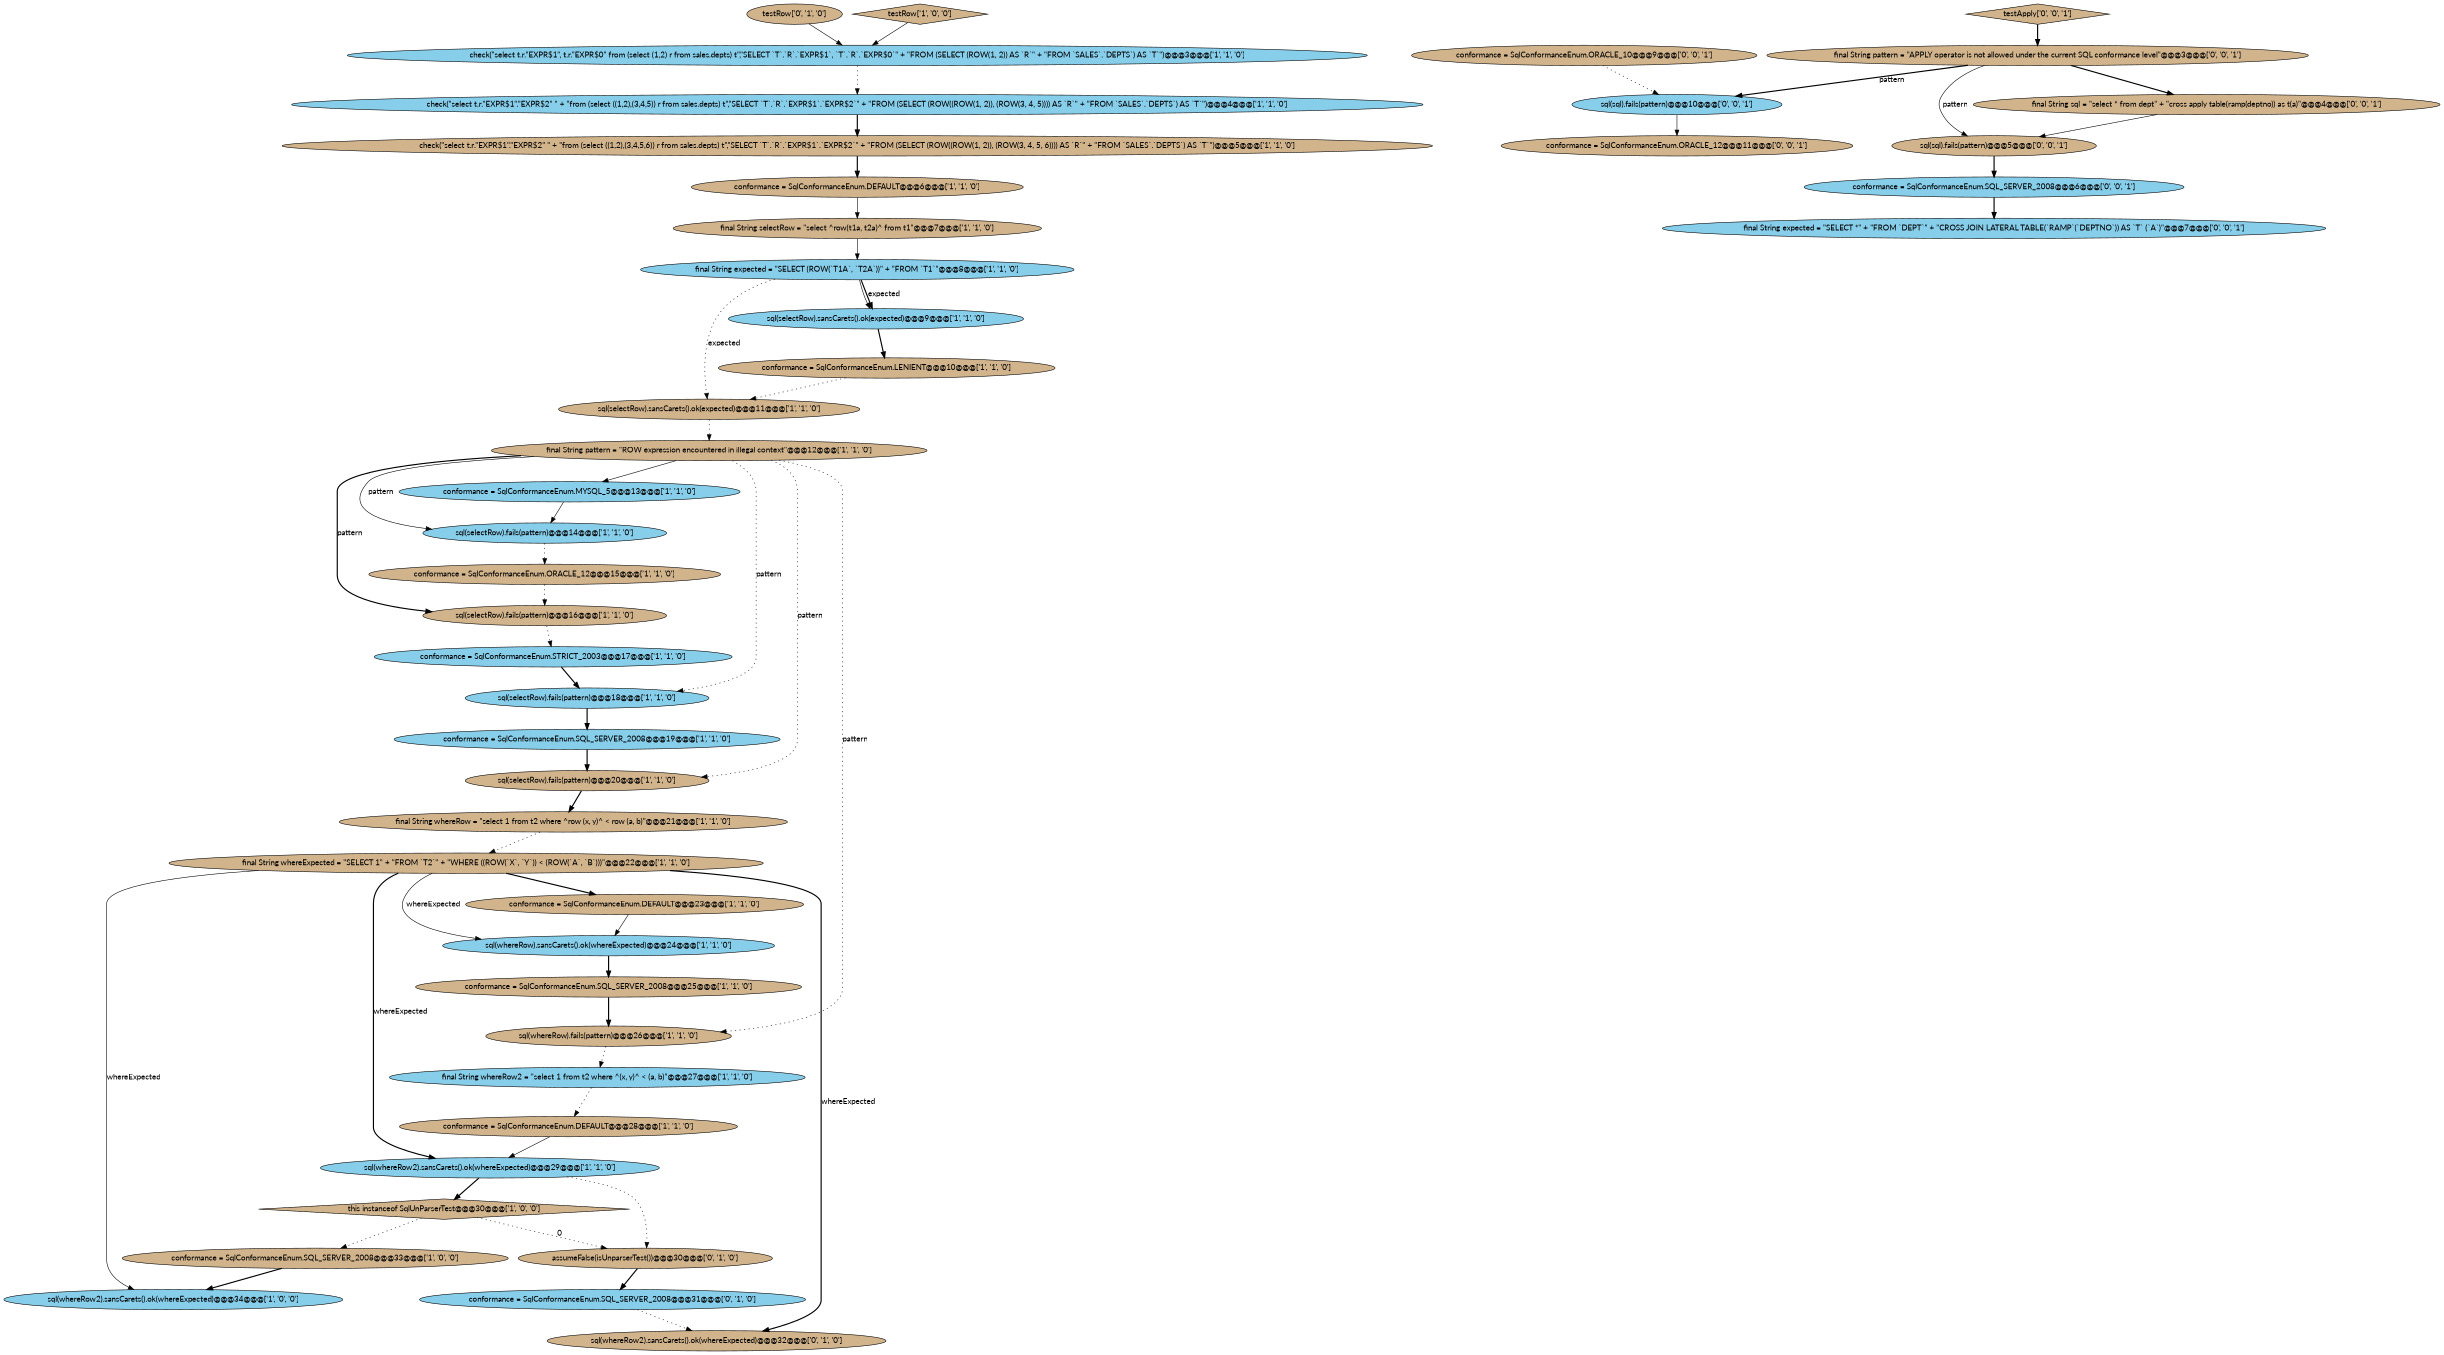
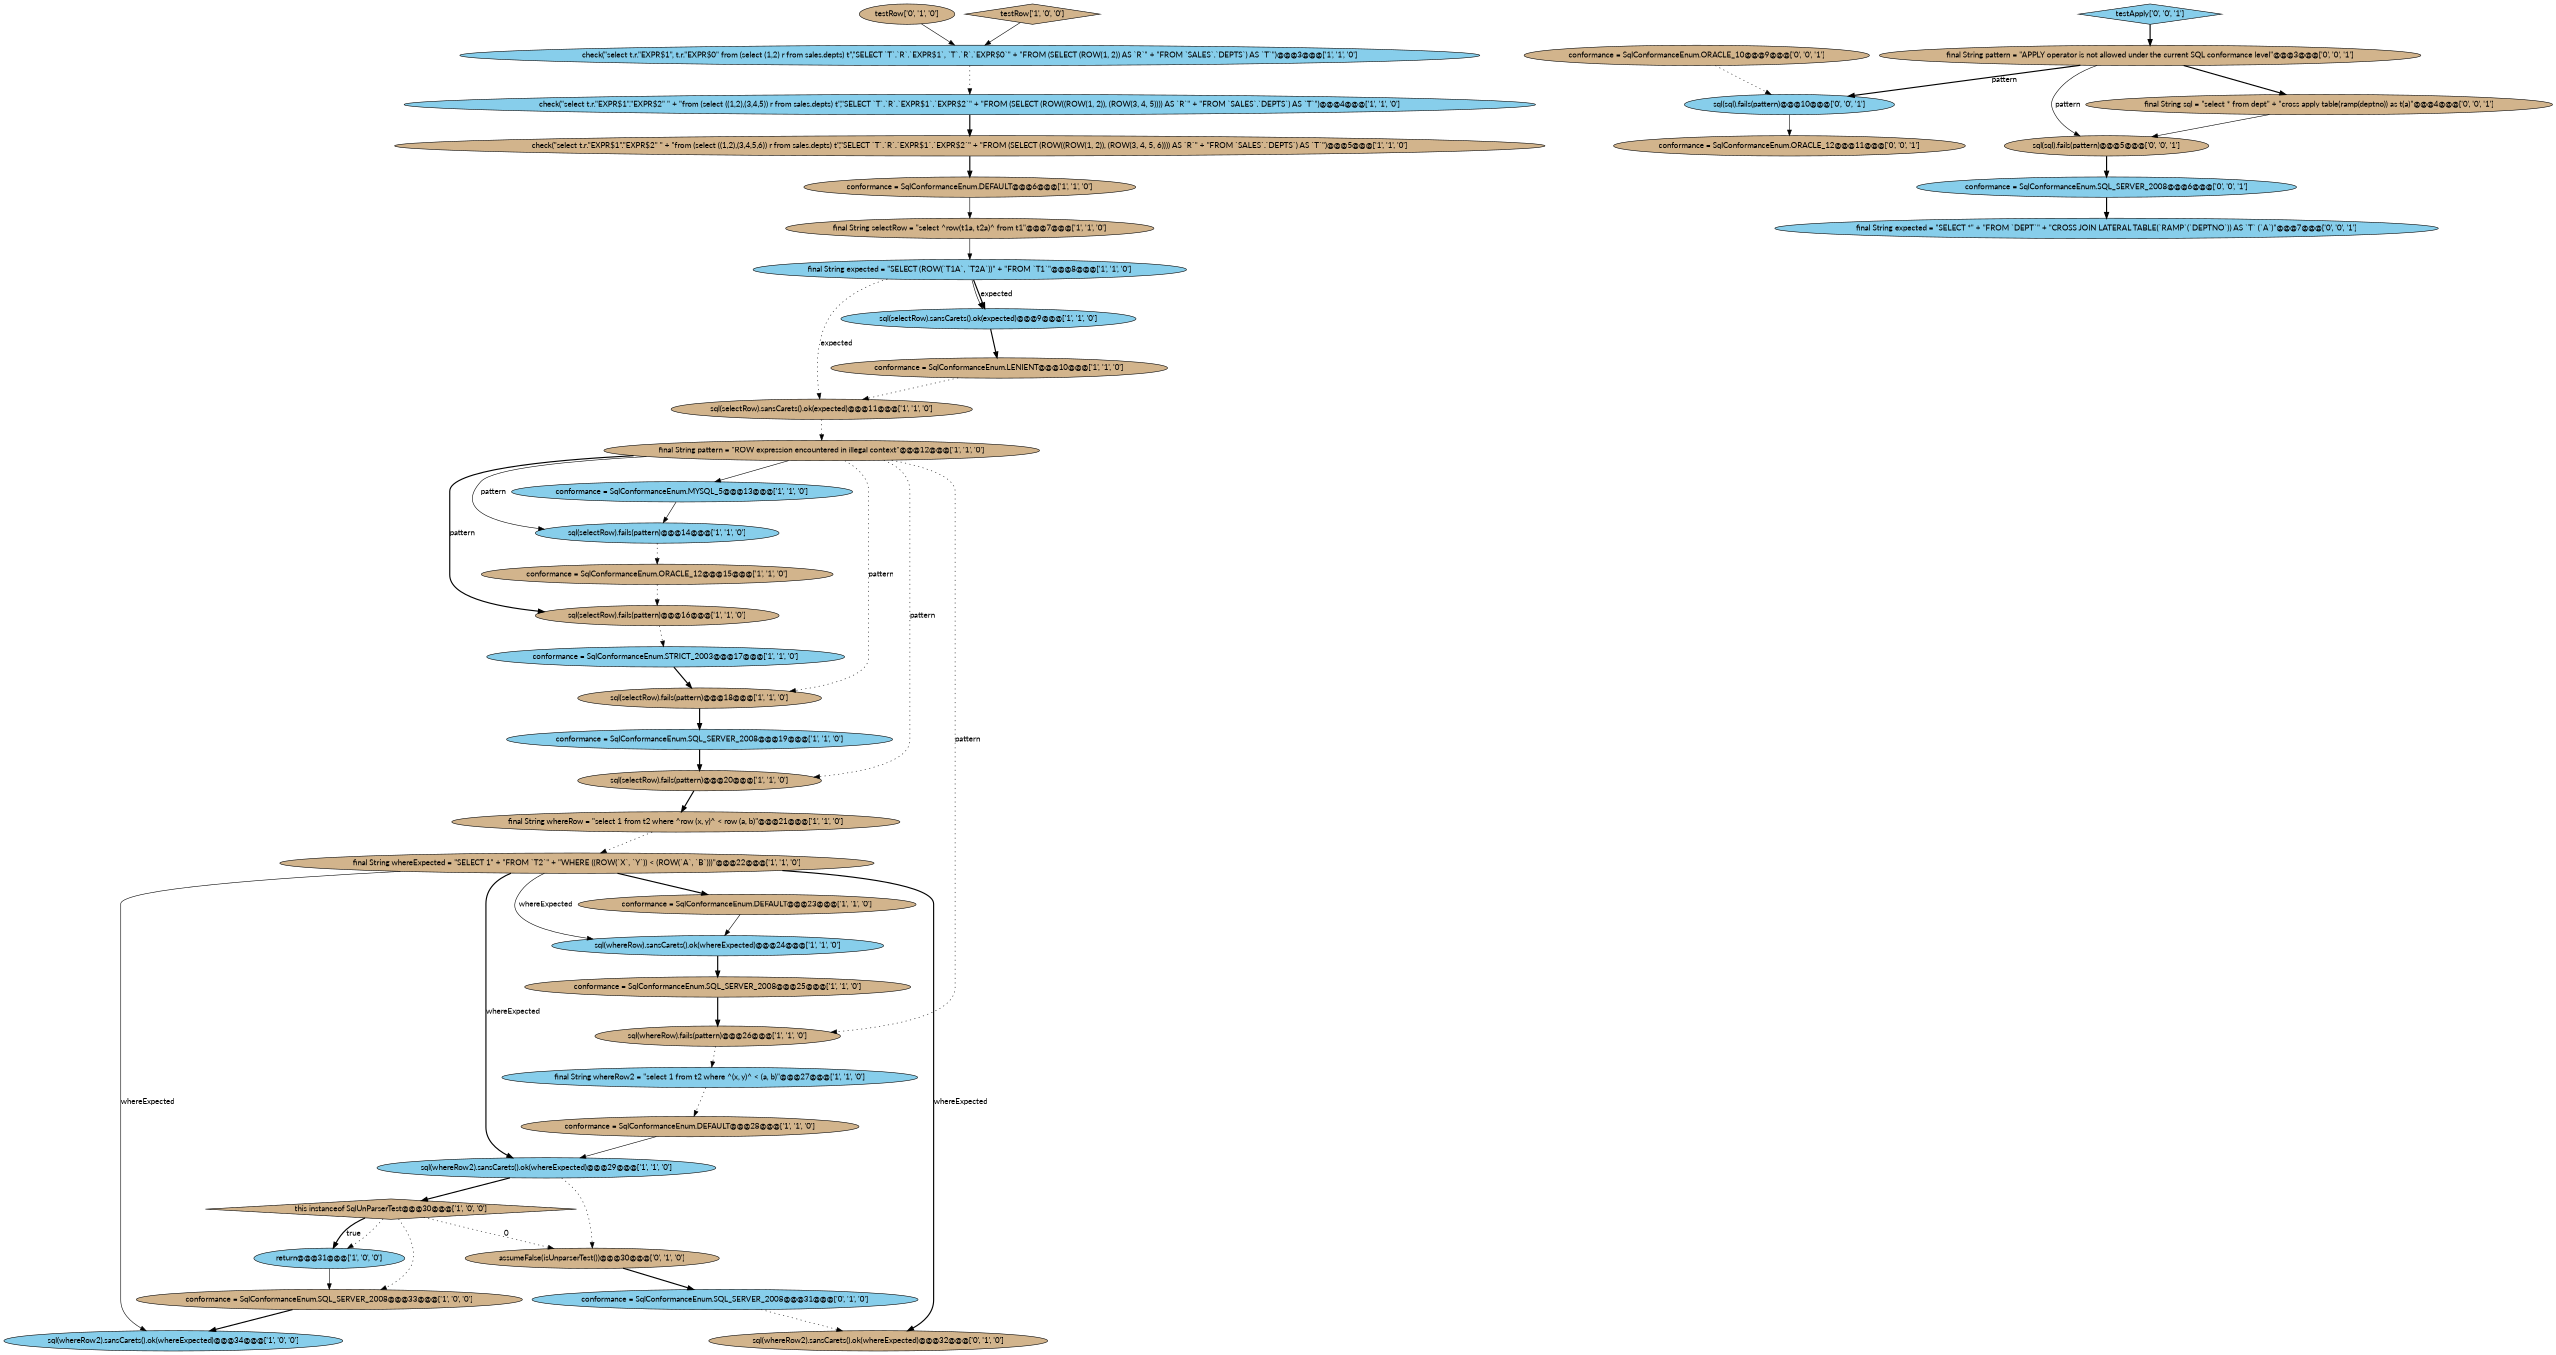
(2038, 14) -> (2150, 14)
(587, 698) -> (700, 698)
none -> (329, 1258)
